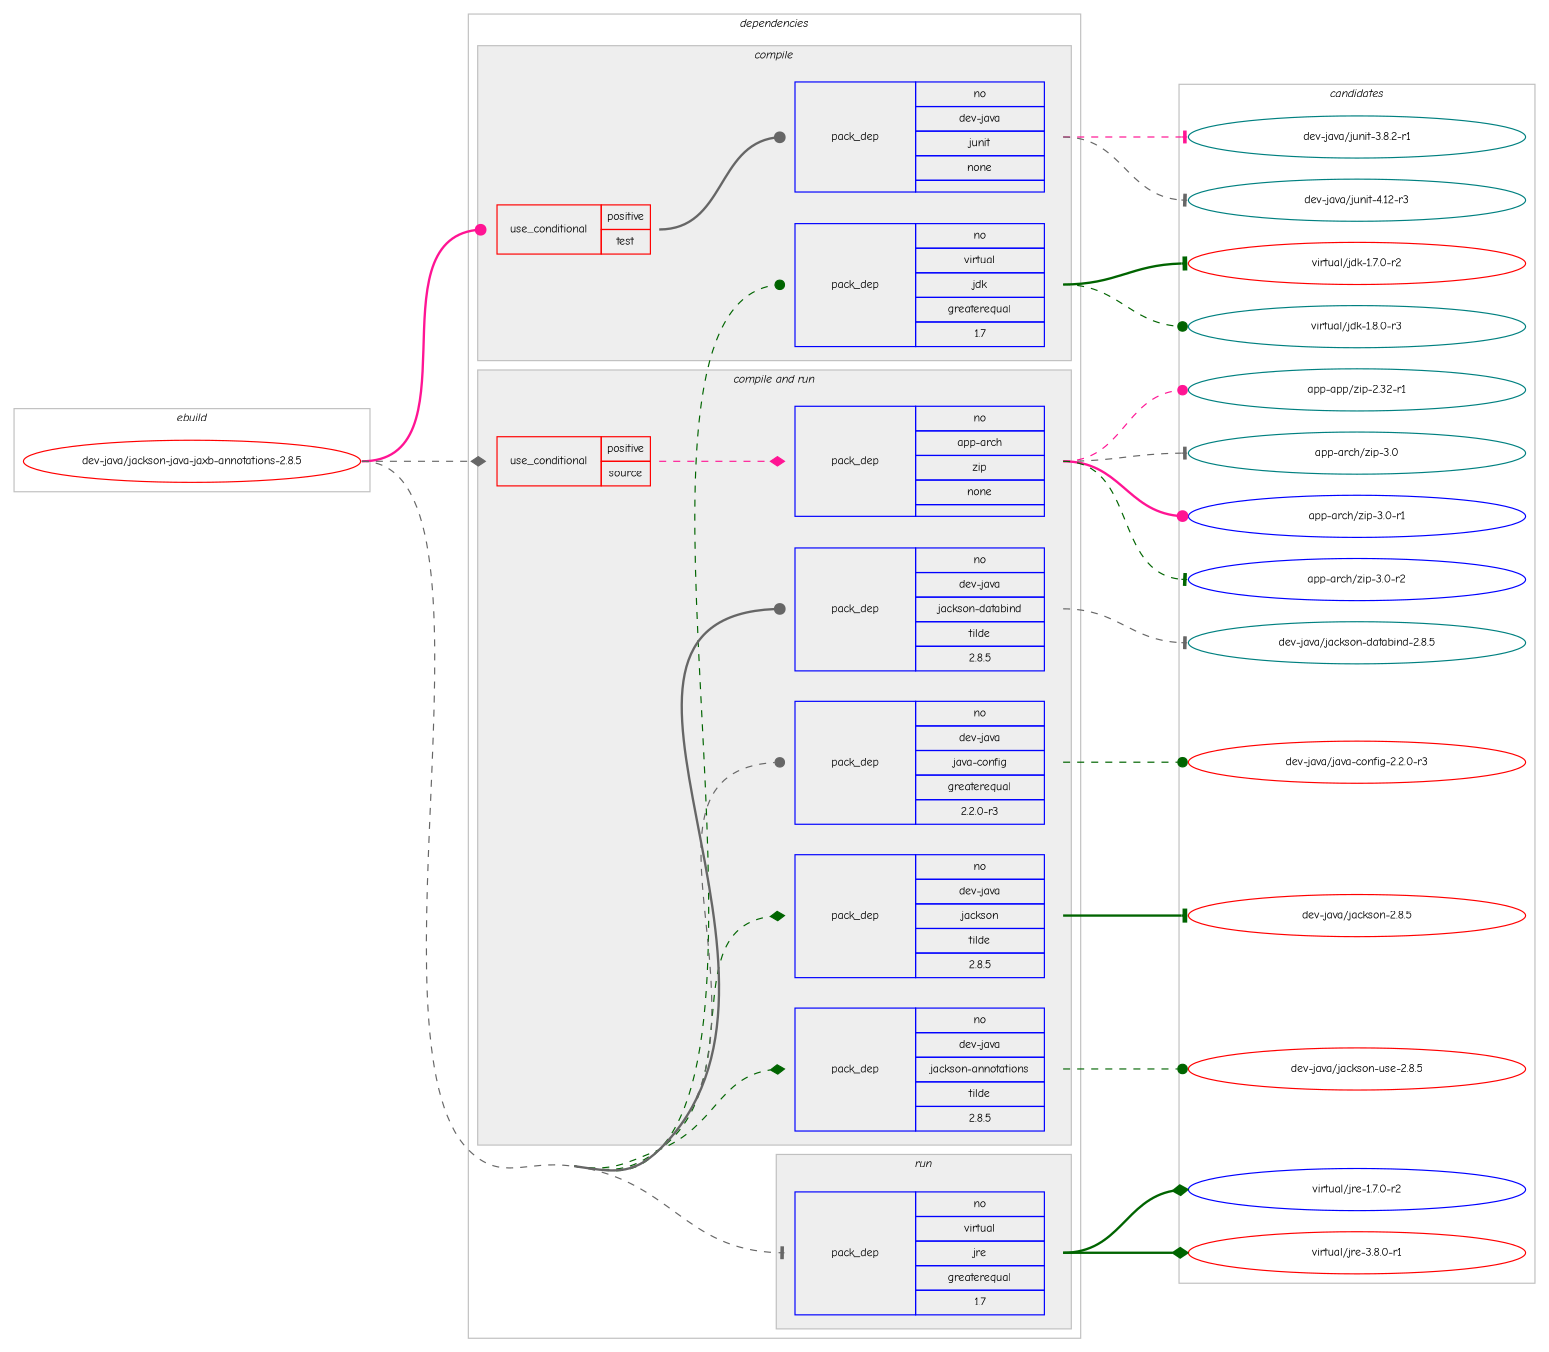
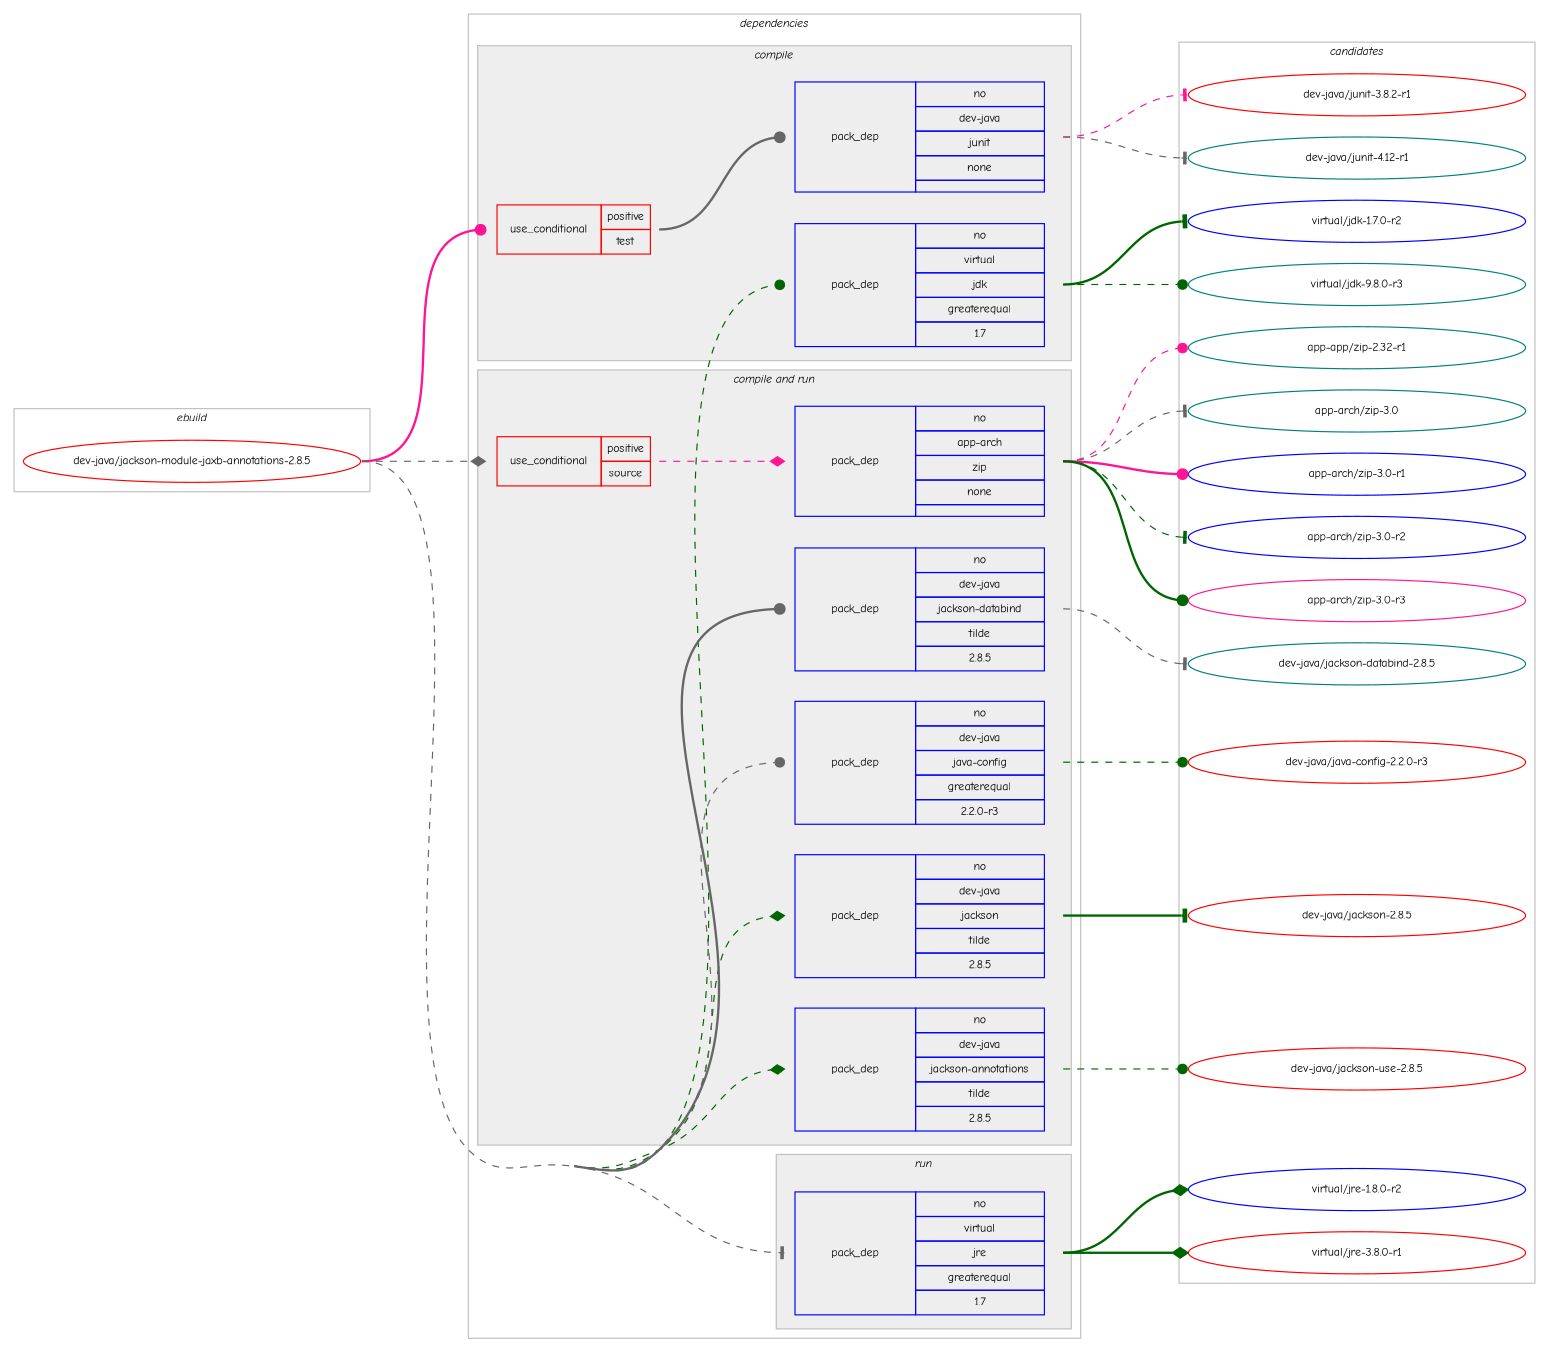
(1357, 137) -> (1357, 95)
(1357, 200) -> (1357, 158)
(1357, 263) -> (1357, 221)
(1357, 327) -> (1357, 285)
(192, 461) -> (192, 461)
none -> (1357, 601)
(1357, 1190) -> (1357, 1190)
